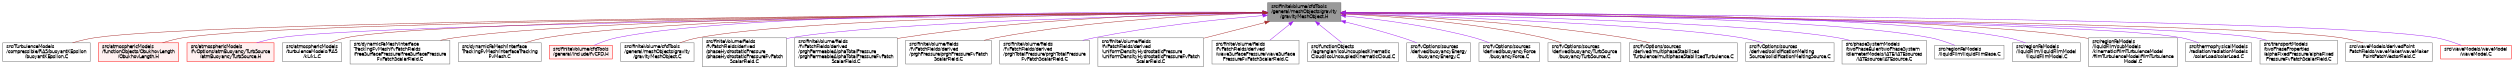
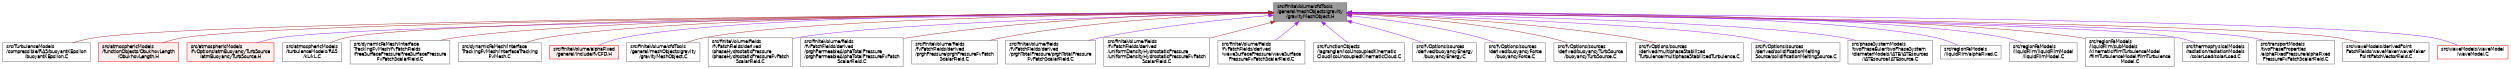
(581, 52) -> (584, 52)
(1969, 52) -> (1971, 52)
